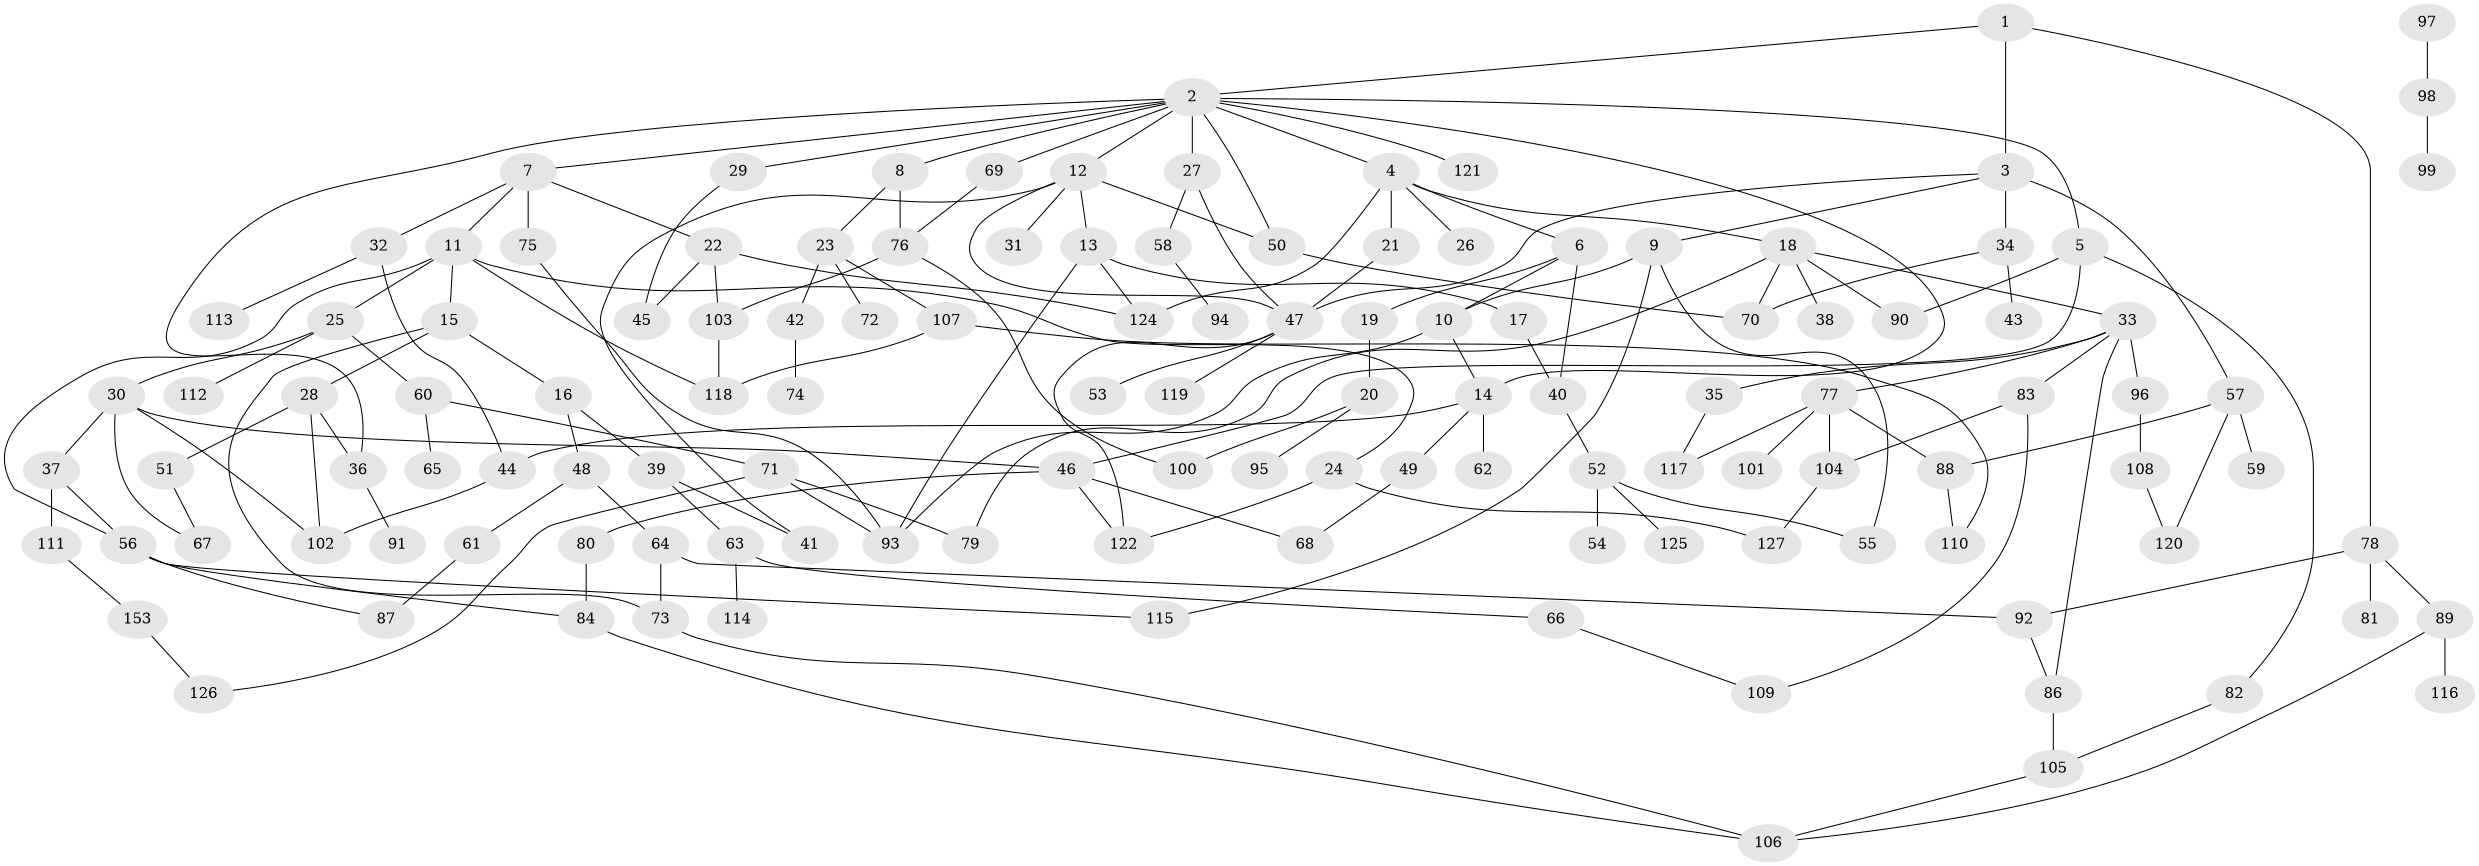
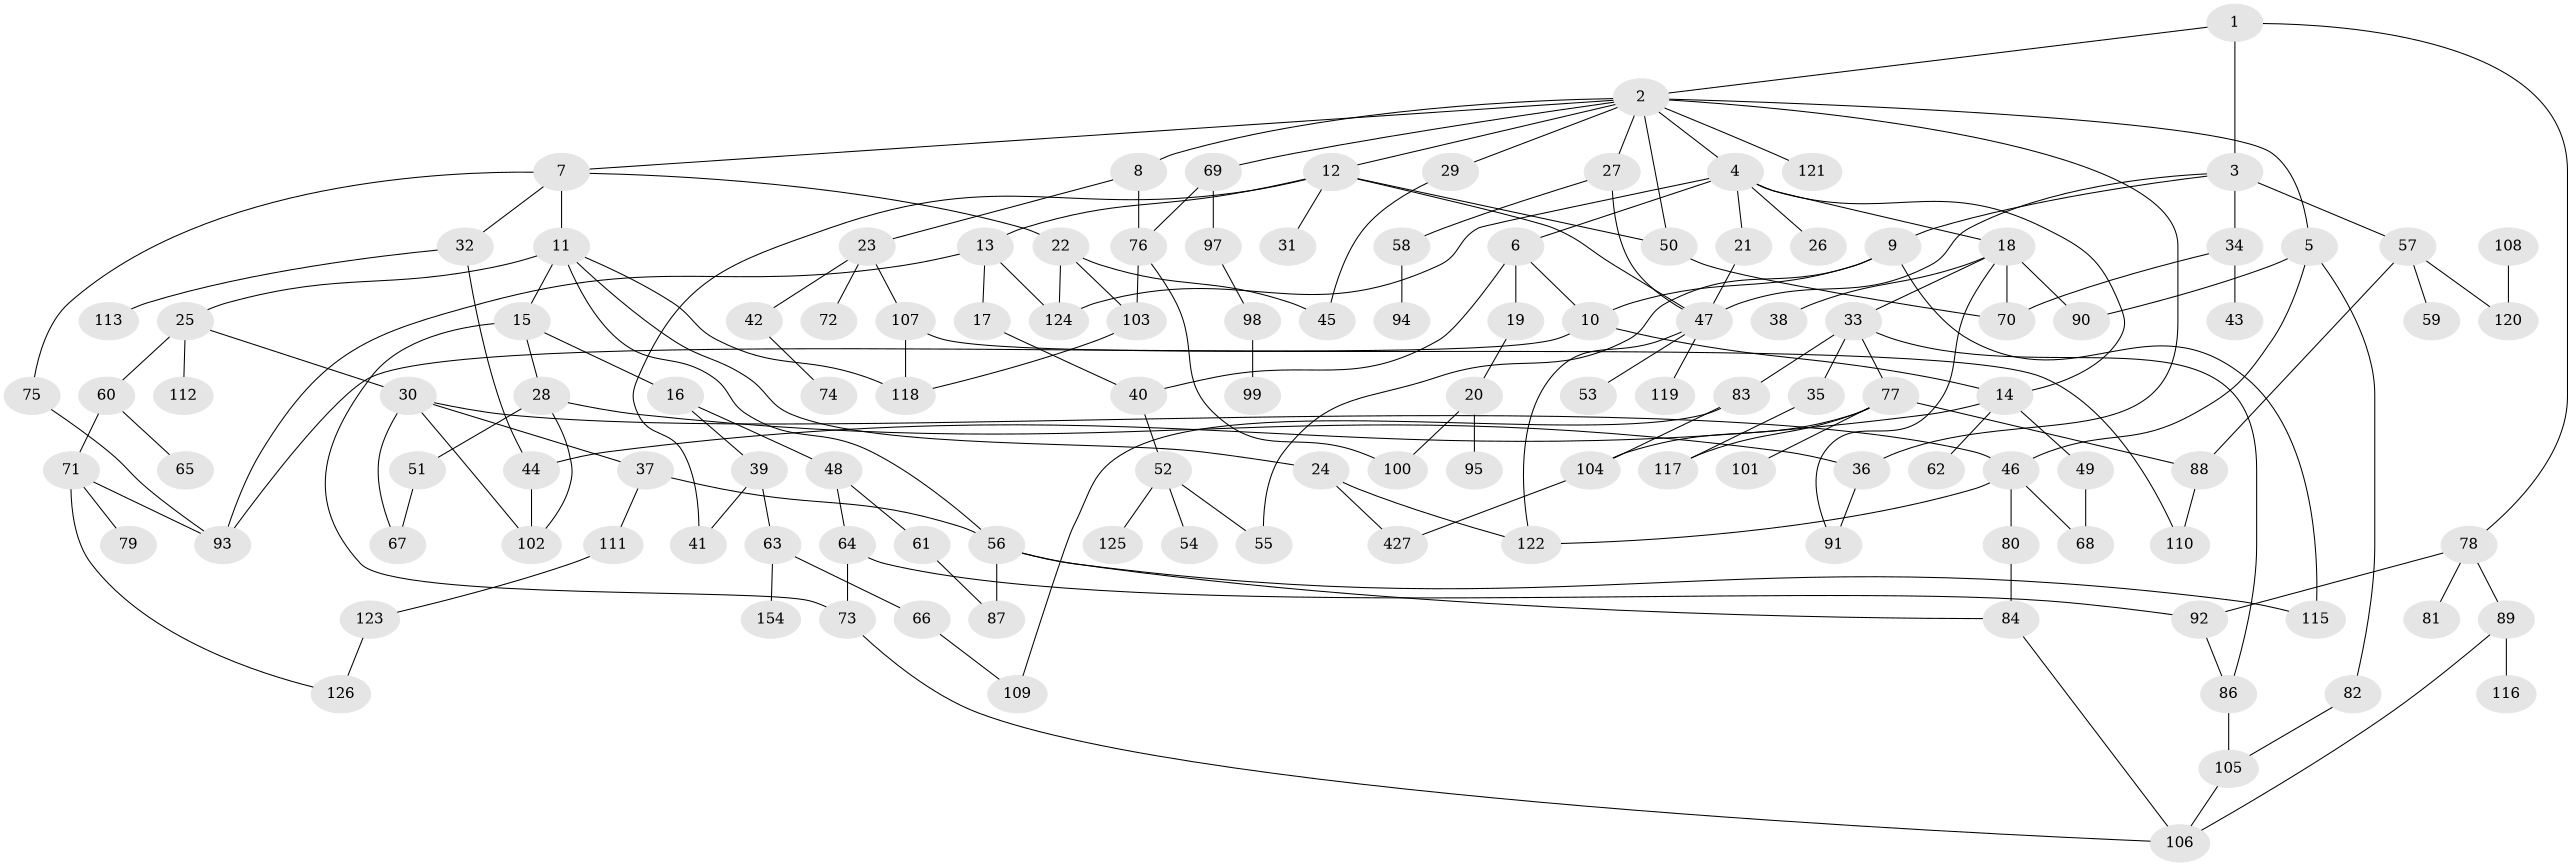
none -> (1213, 209)
(1826, 223) -> (2024, 220)
(1305, 370) -> (1918, 422)
(2140, 396) -> none
(1772, 545) -> (1398, 545)
(138, 620) -> (370, 620)
(737, 620) -> (771, 620)
